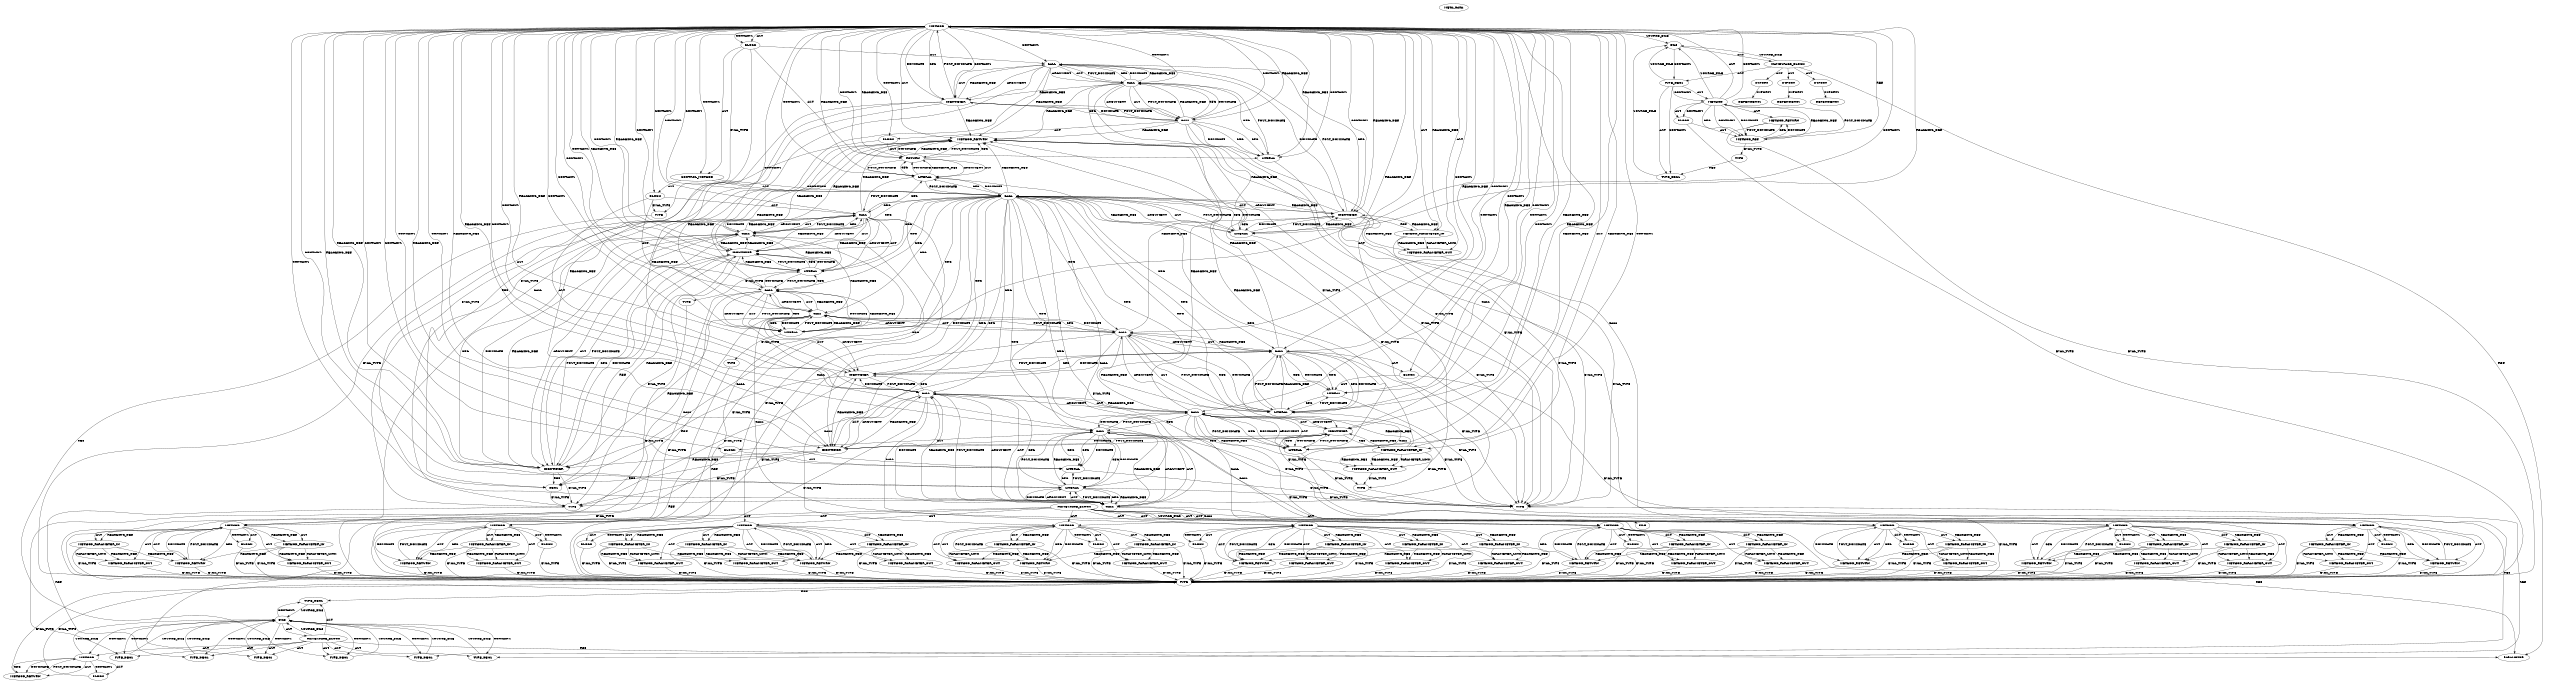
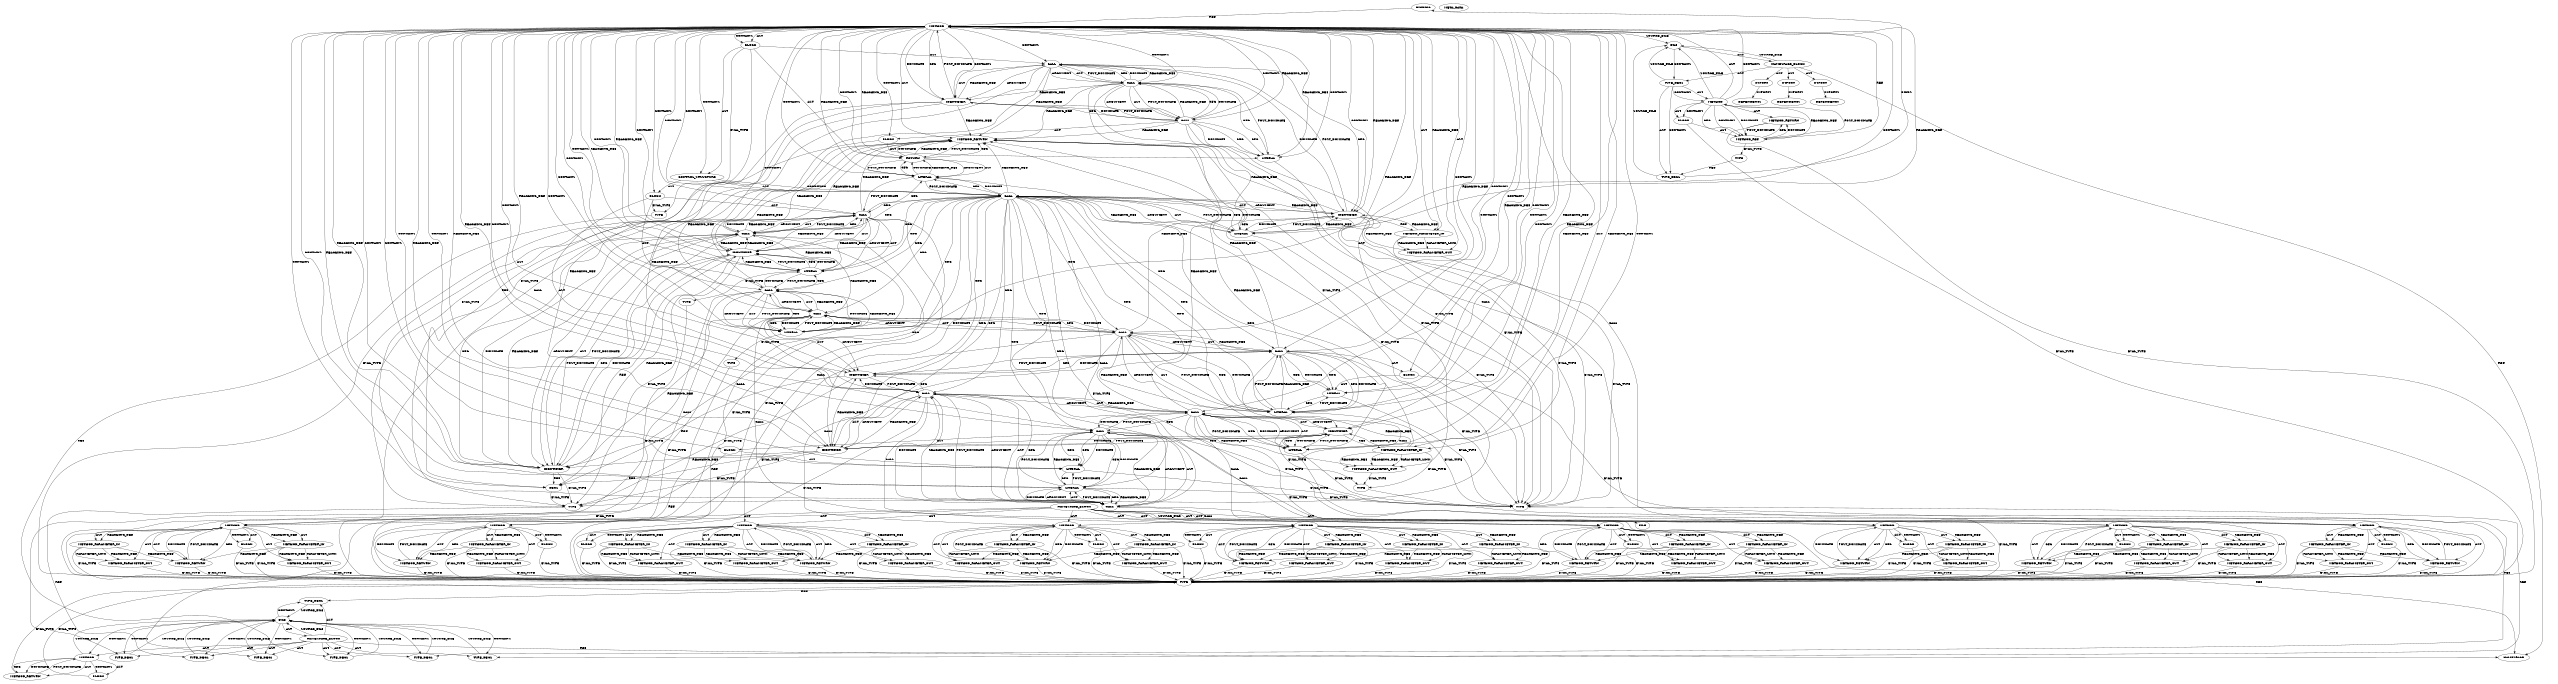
none -> (1423, 8)
(697, 177) -> (697, 177)
(2514, 658) -> (2514, 658)
